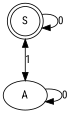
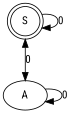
(28, 60) -> (28, 60)
